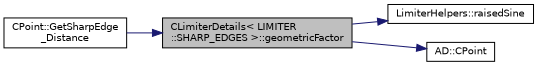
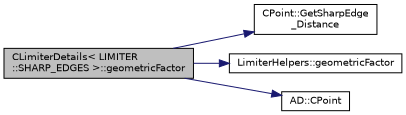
(461, 14) -> (316, 63)
(139, 33) -> (209, 41)
